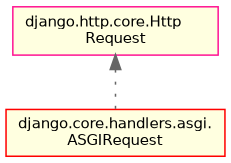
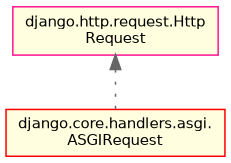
(115, 31) -> (115, 31)
